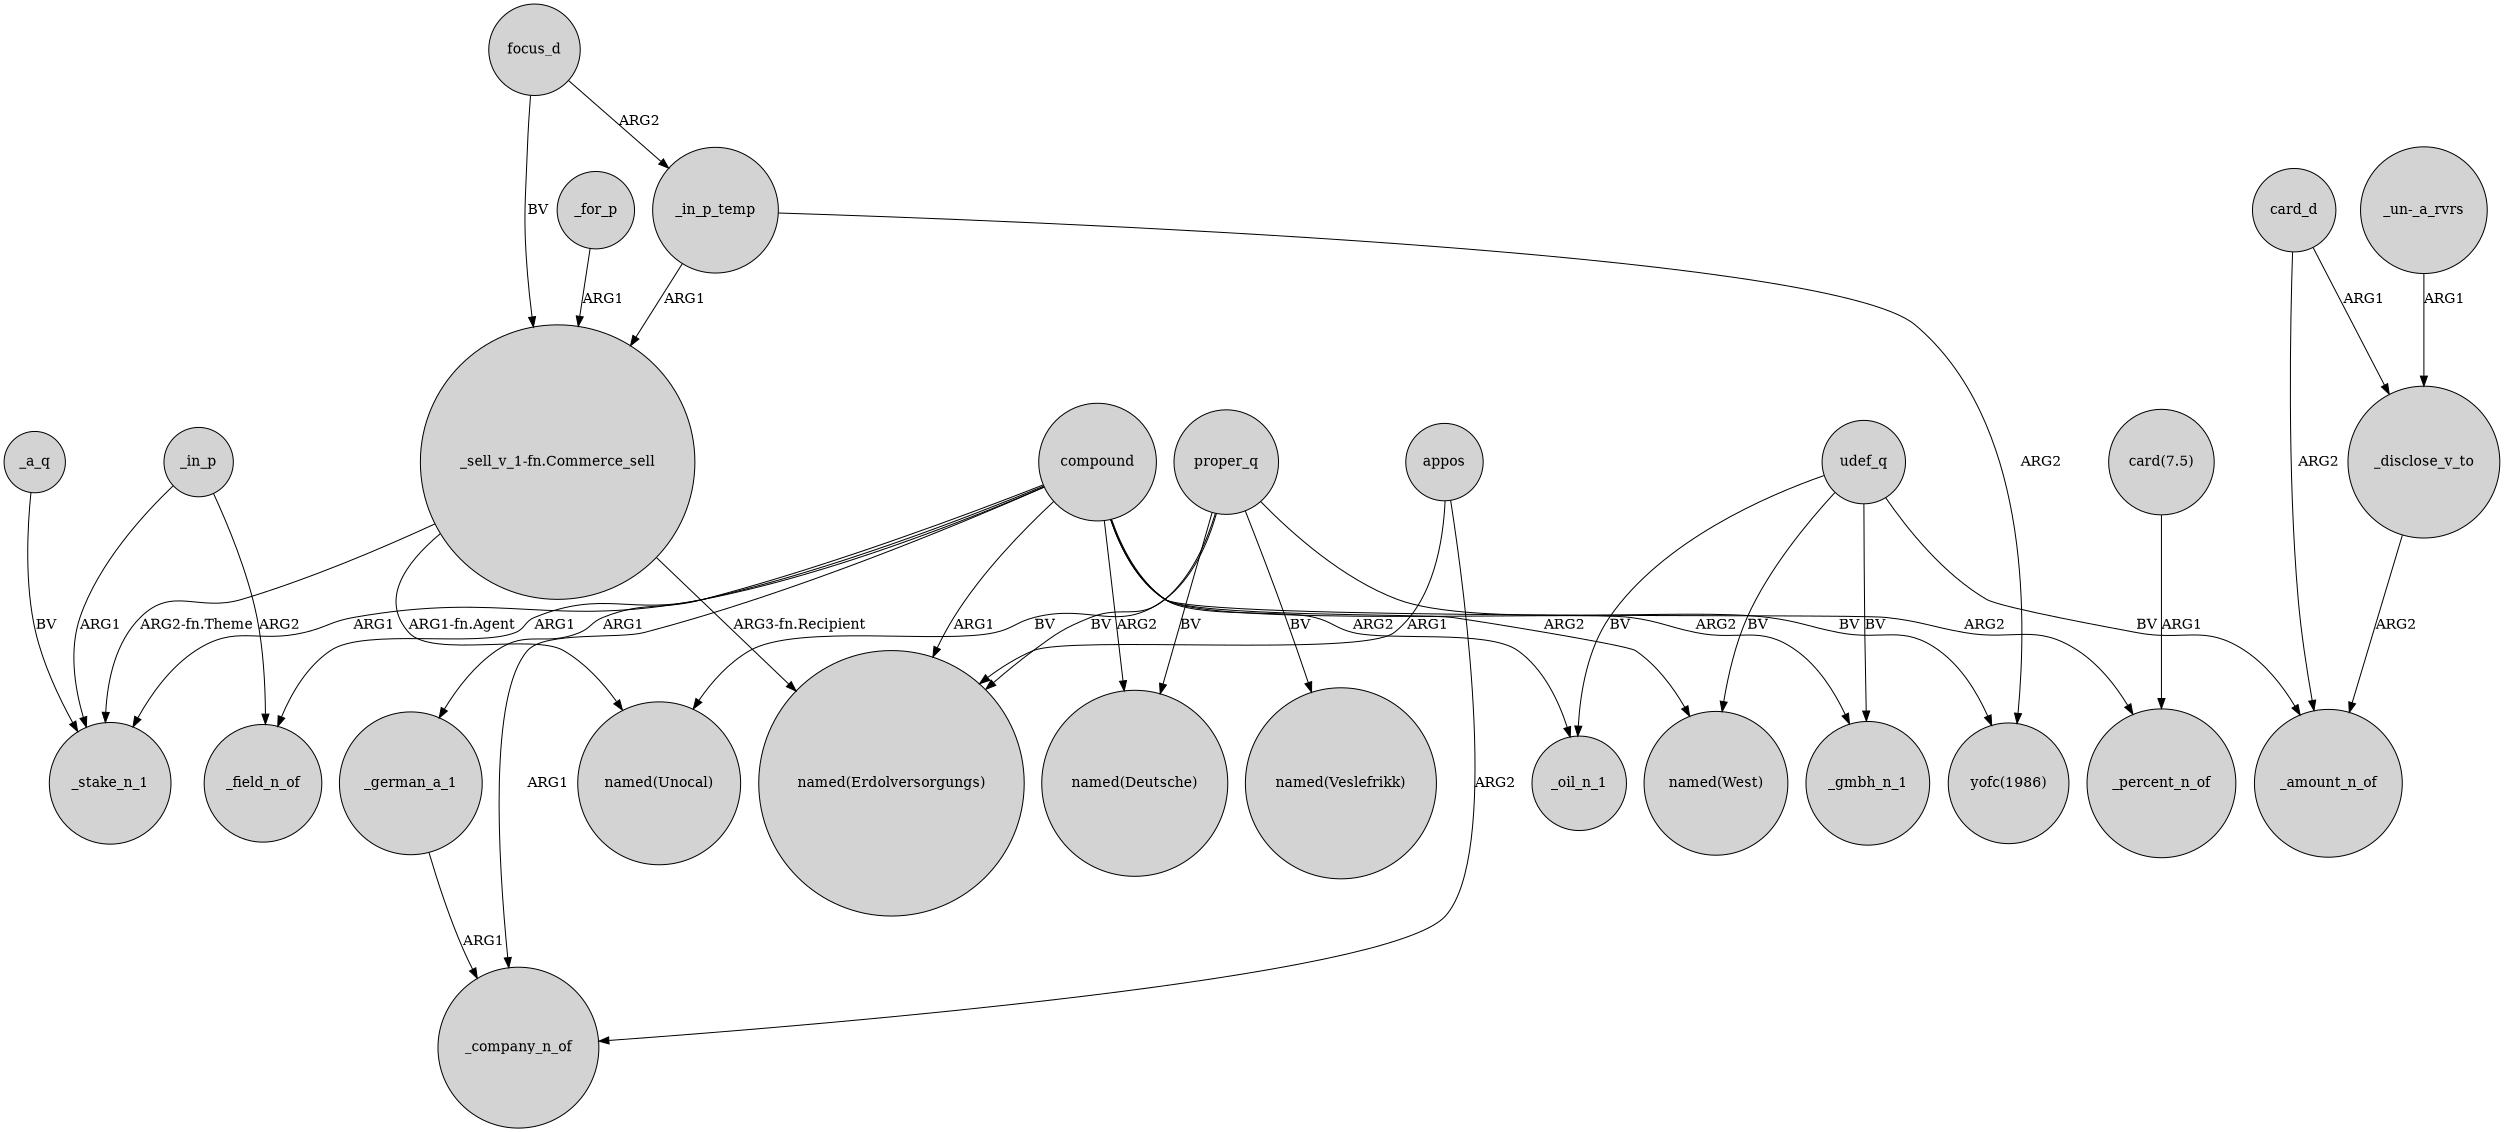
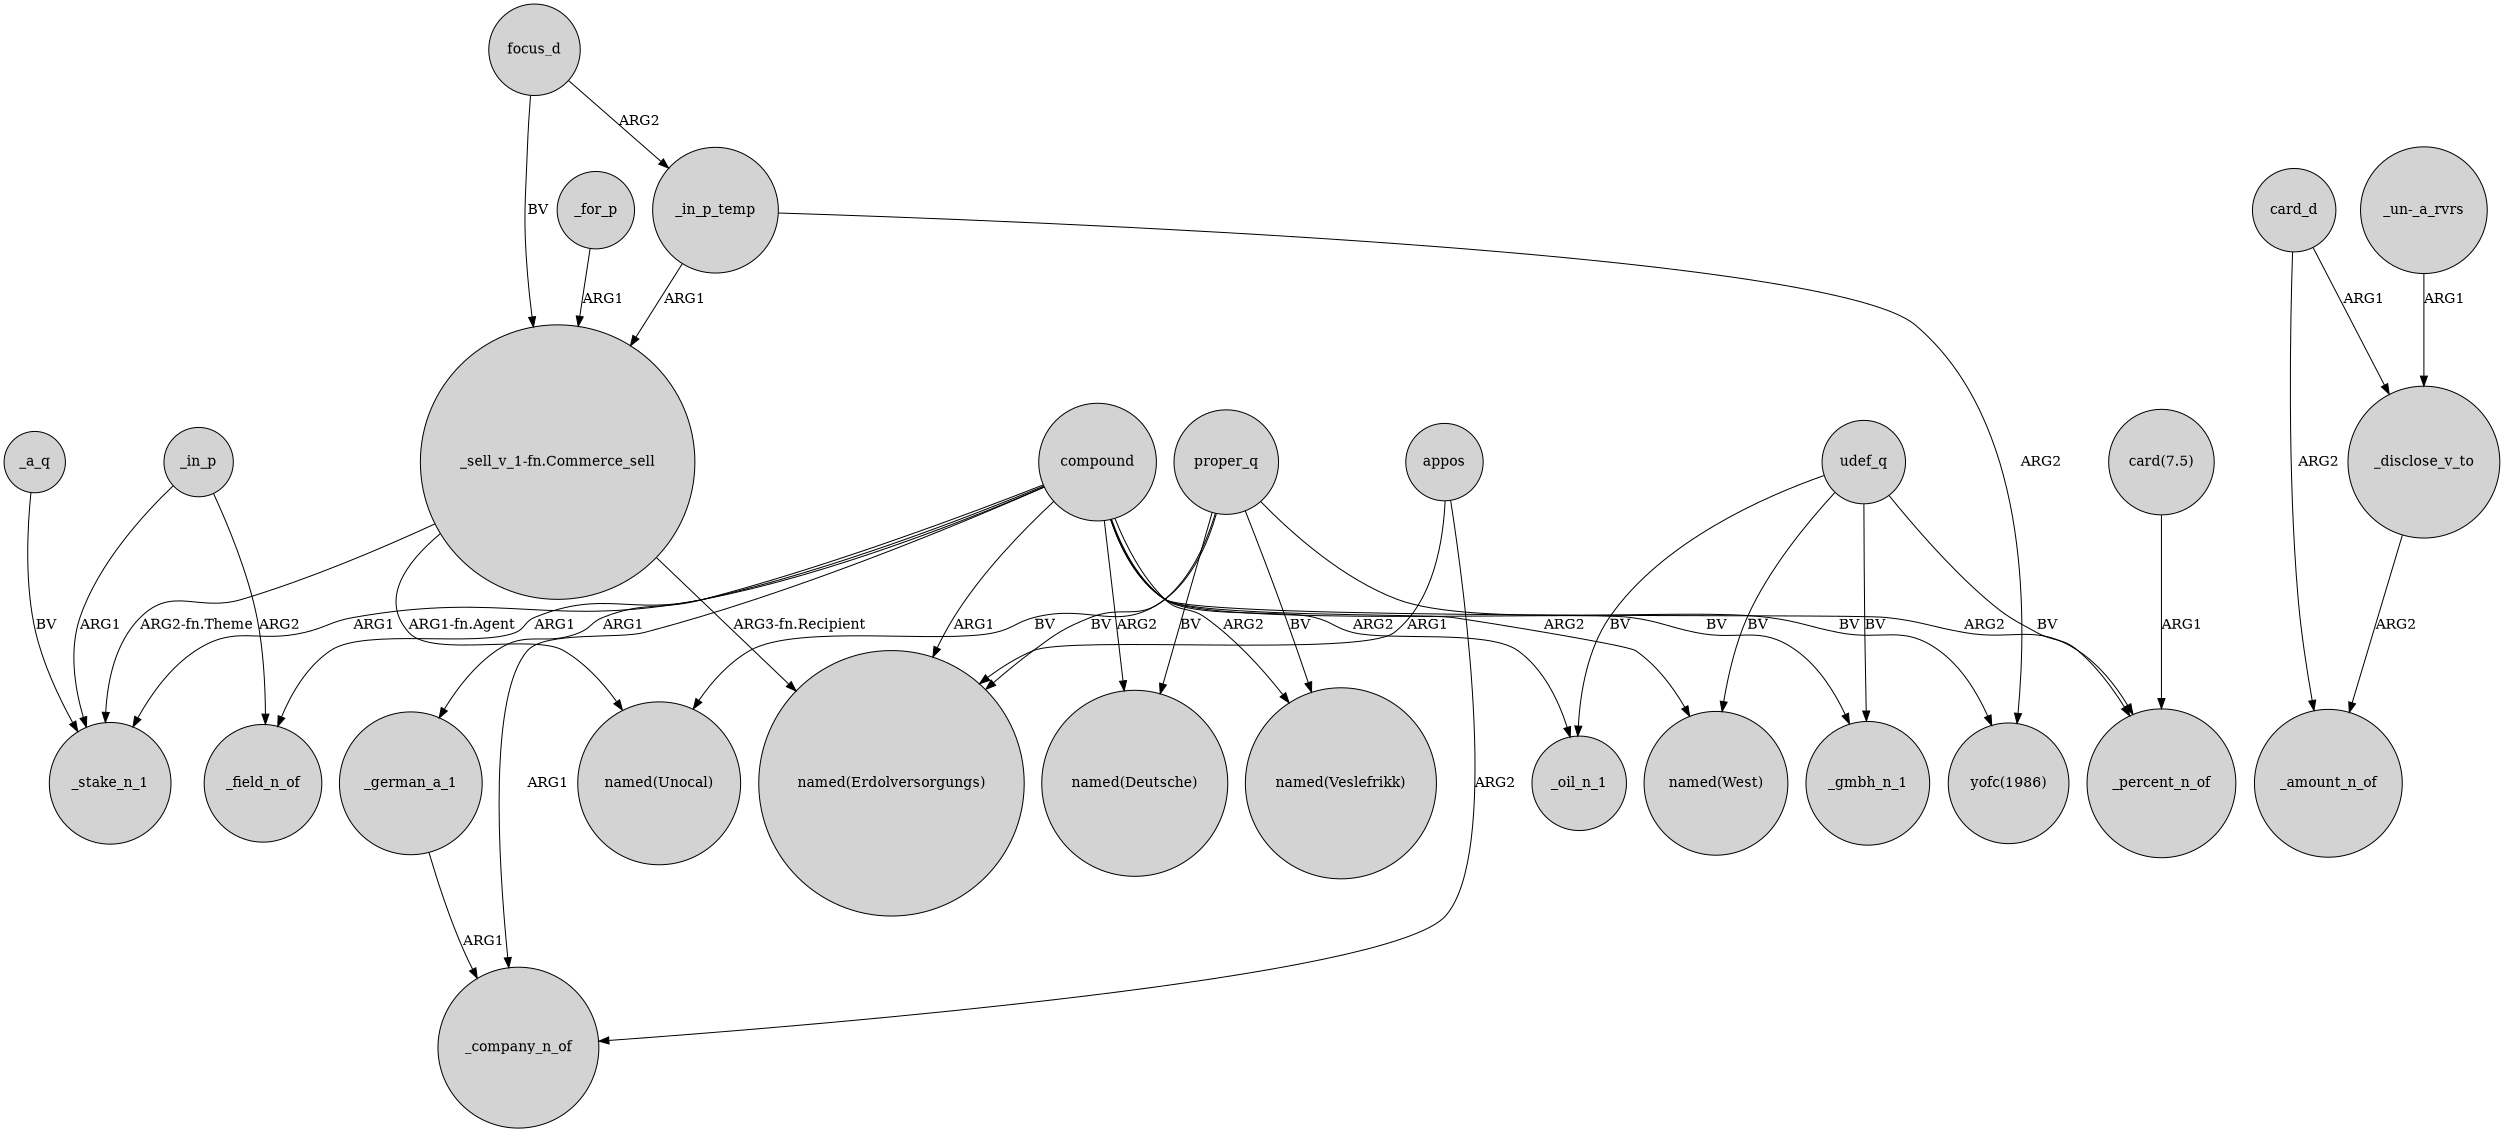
none -> (1208, 620)
(2082, 622) -> (2001, 611)
(1716, 625) -> (1716, 625)
